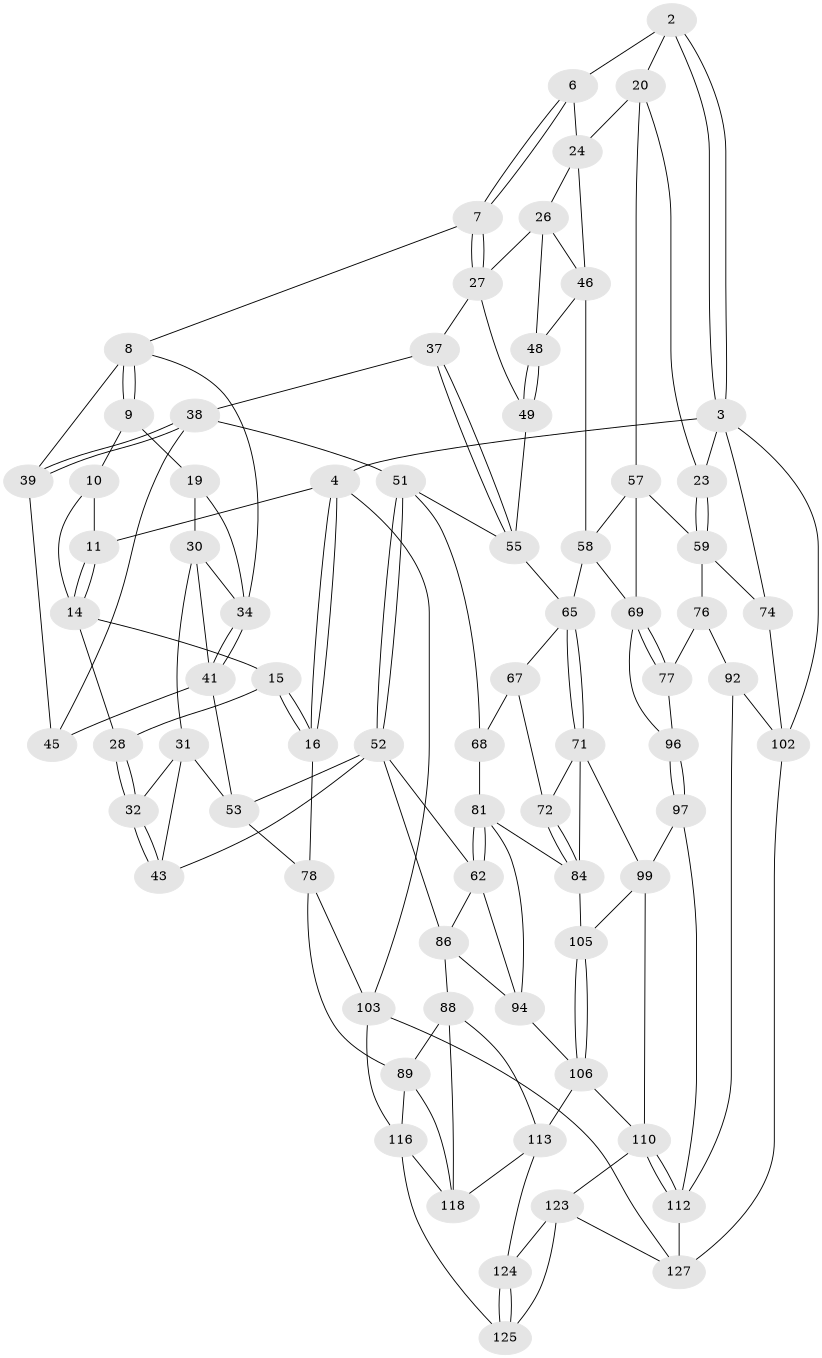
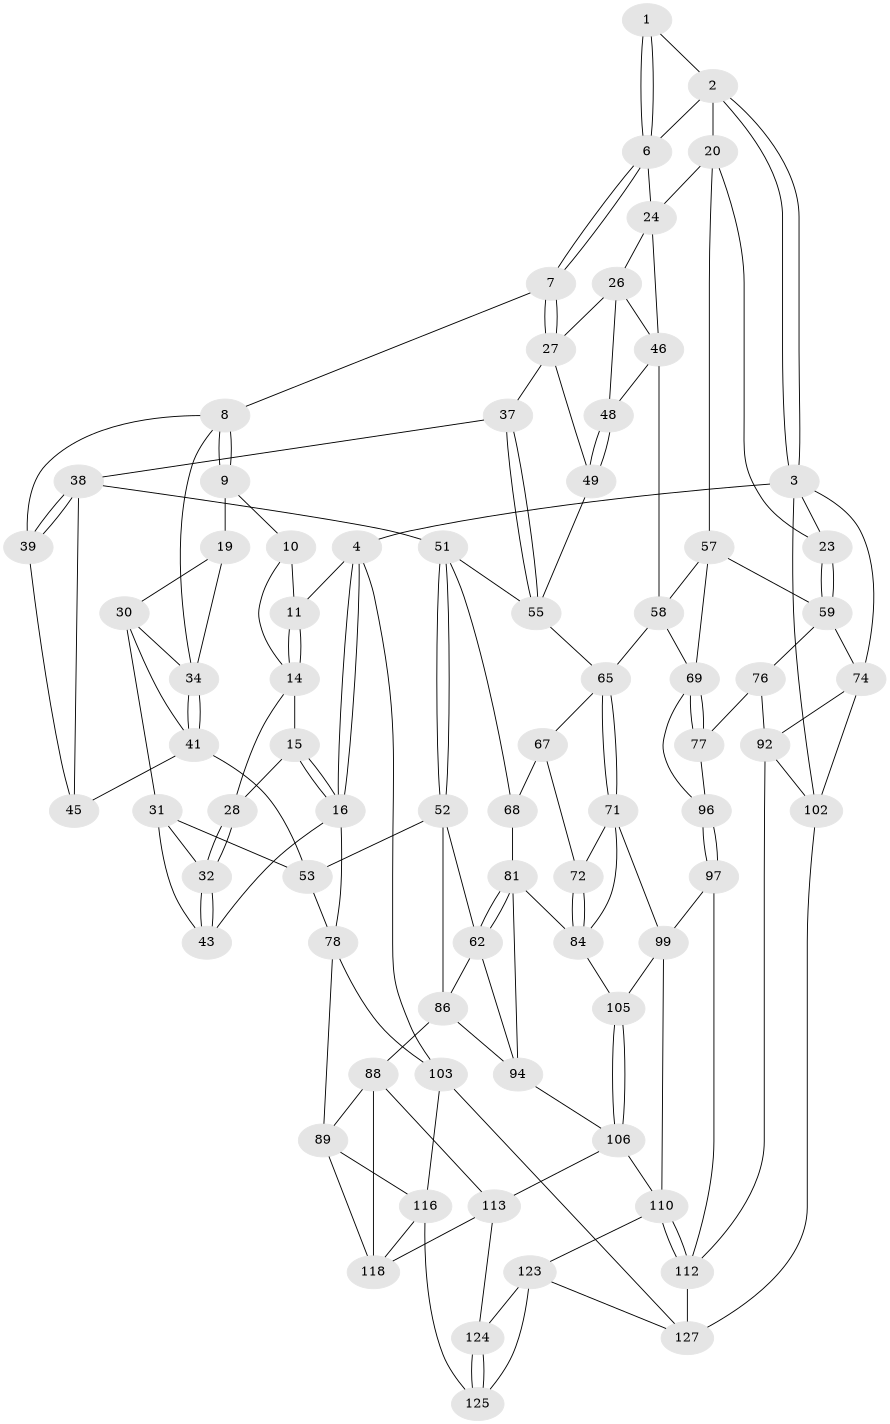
none -> (647, 20)
none -> (813, 712)
(277, 821) -> (265, 870)
